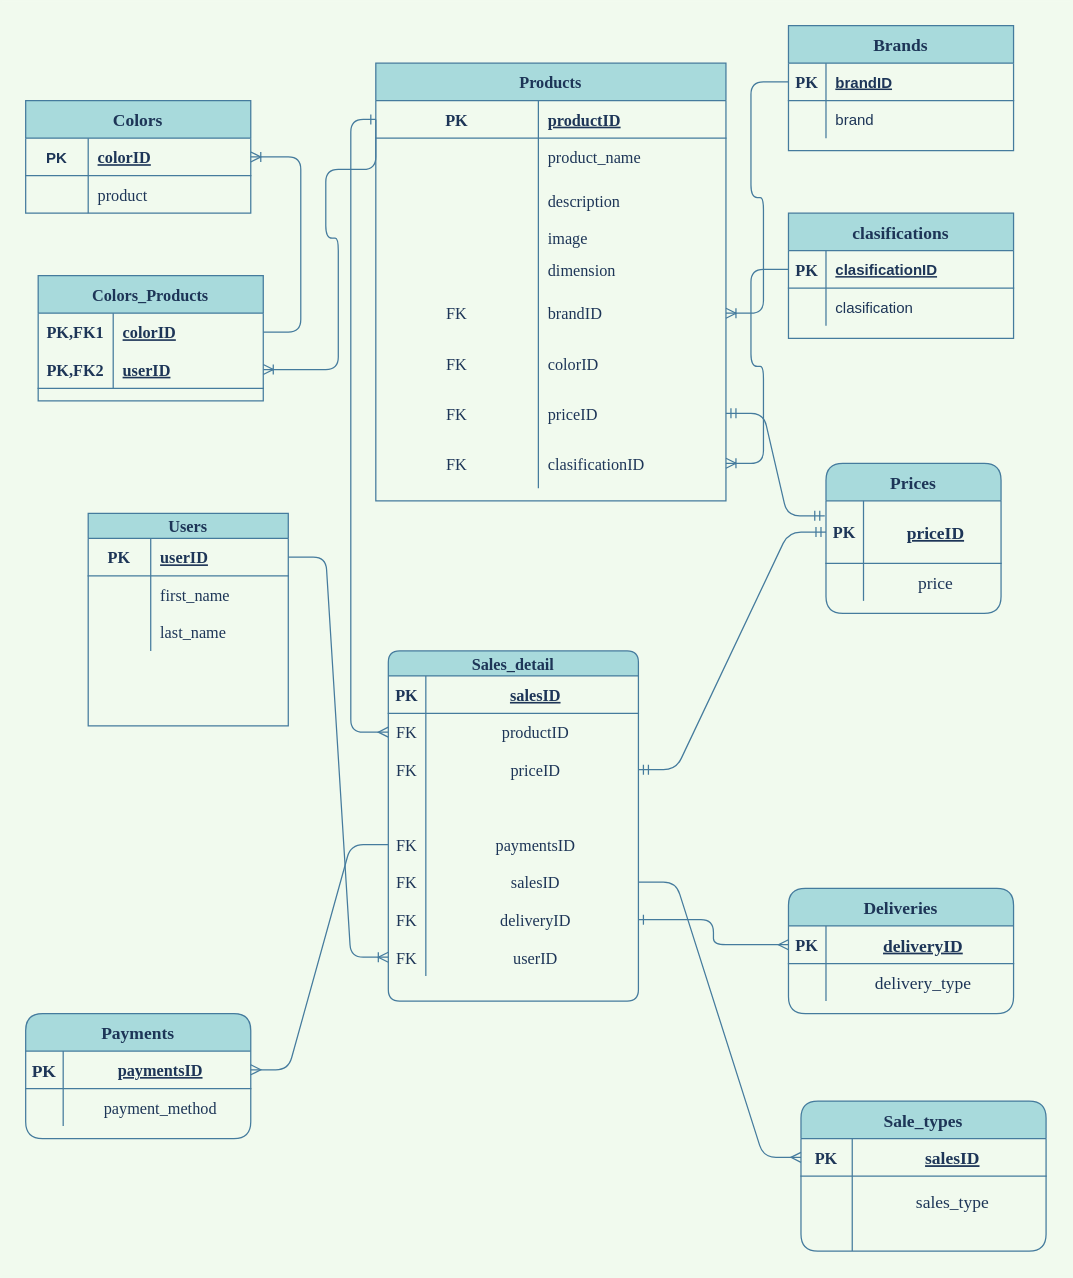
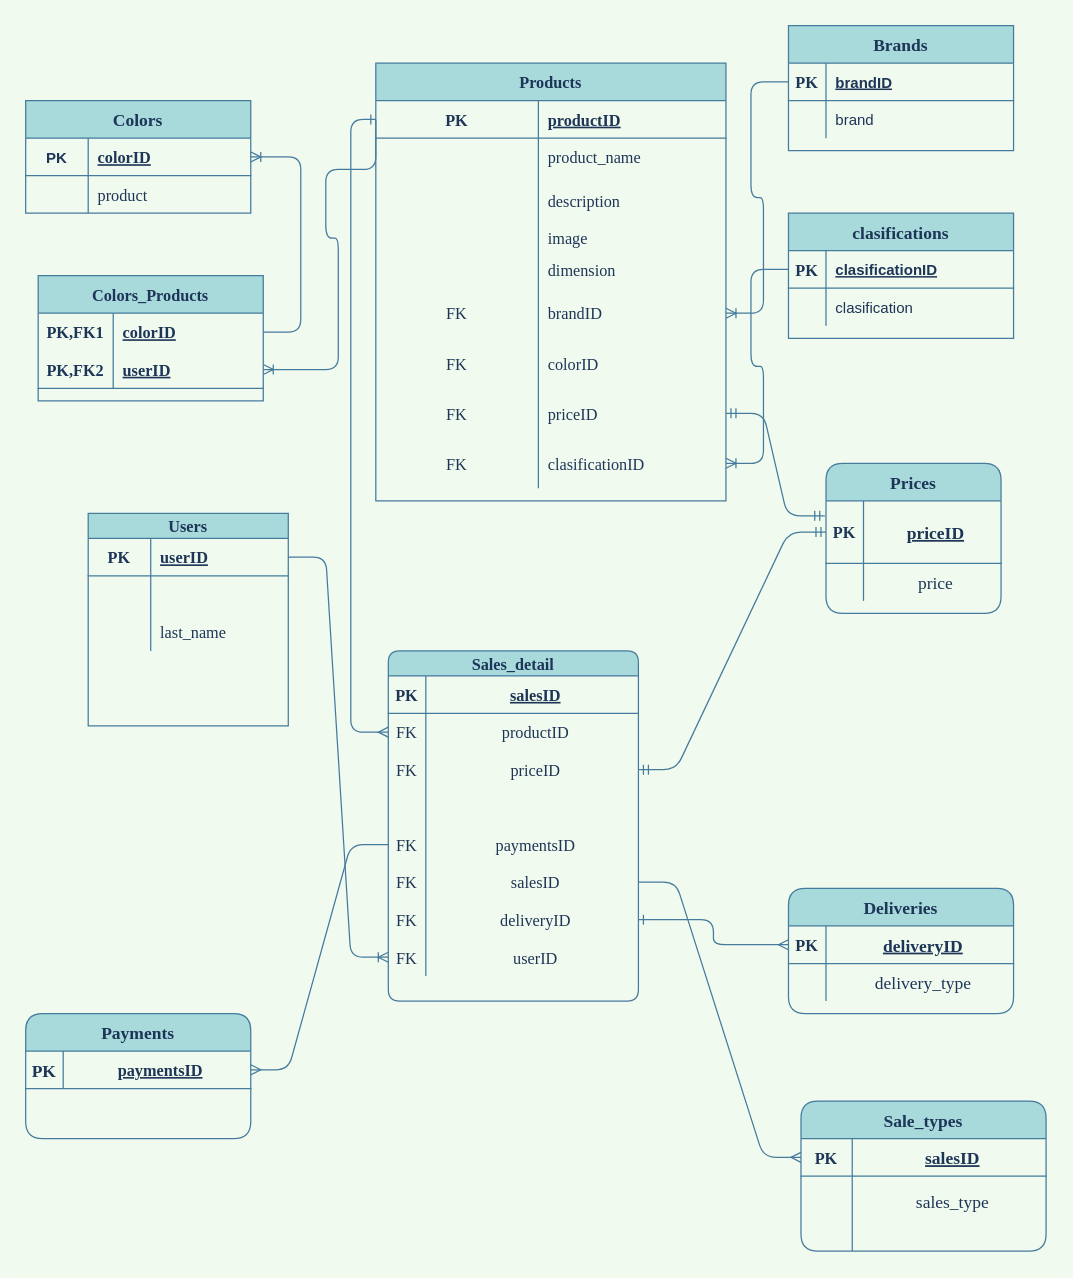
(219, 594) -> none
(157, 1107) -> none
